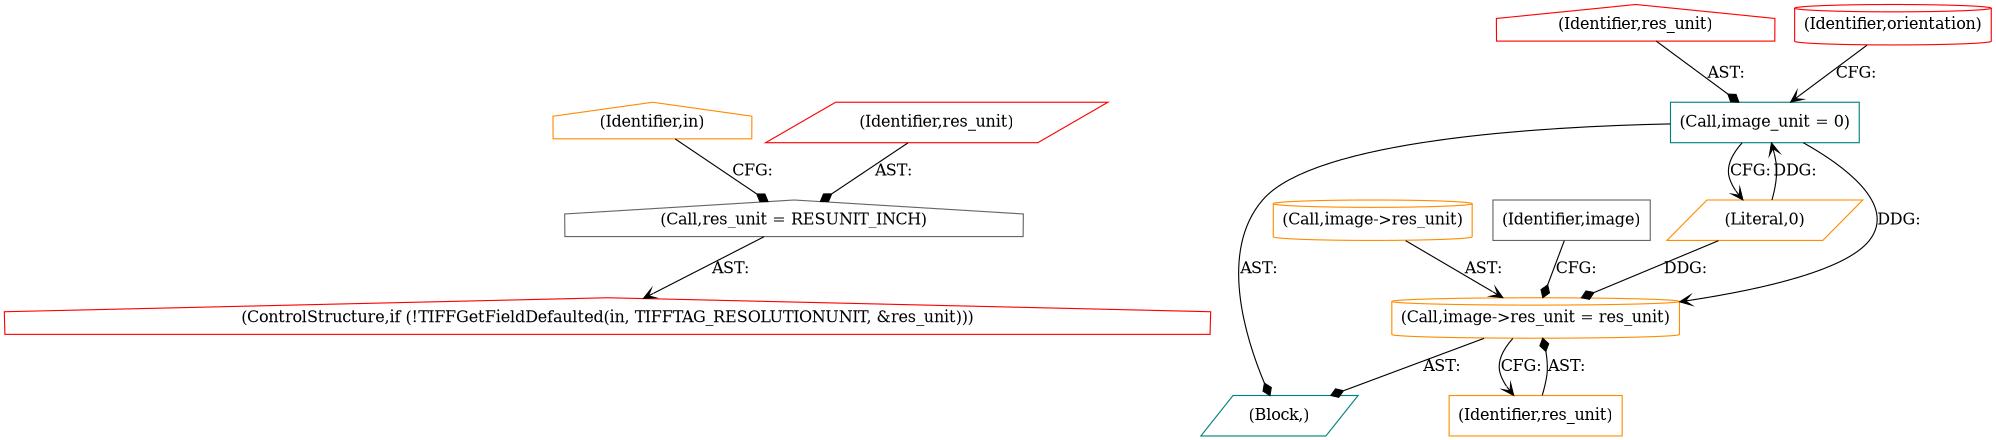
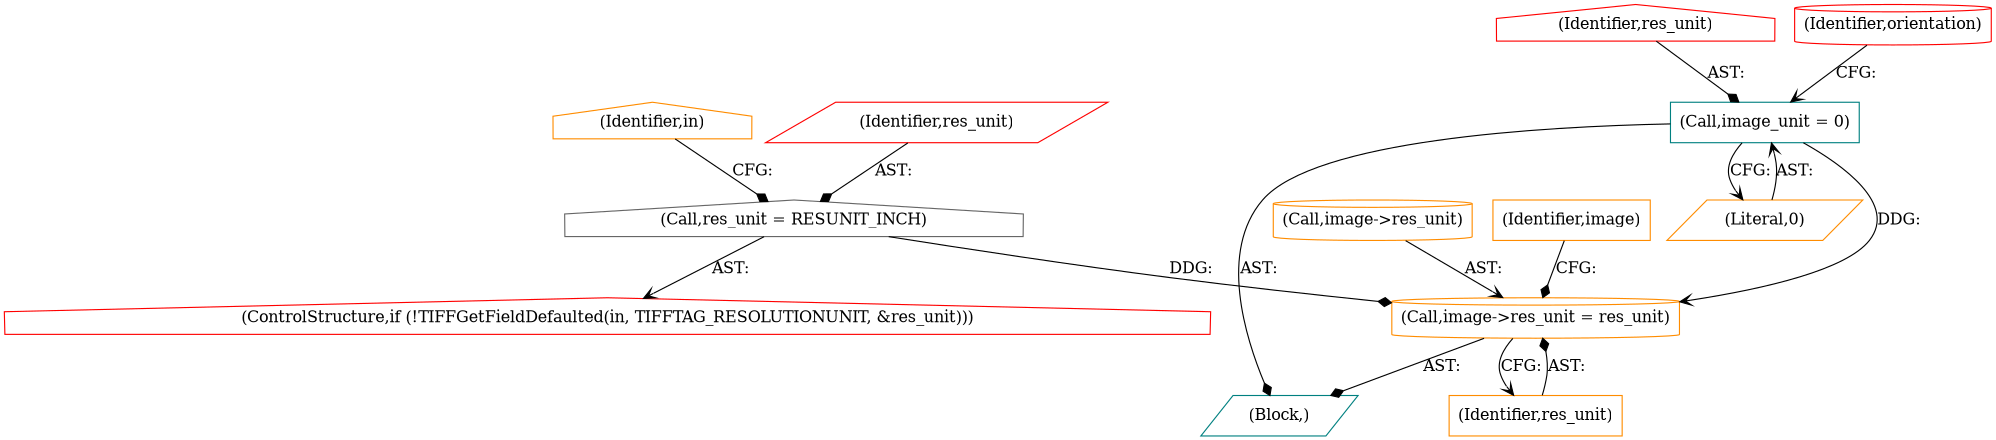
(1797, 171) -> (1797, 171)
(1572, 220) -> (1572, 220)
(1656, 267) -> (1133, 273)
